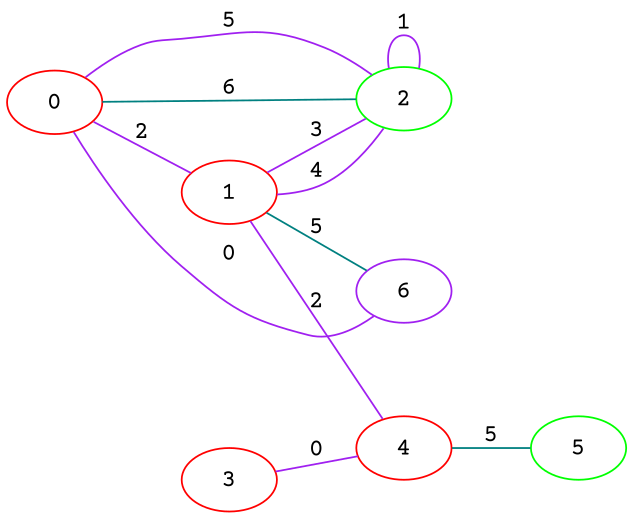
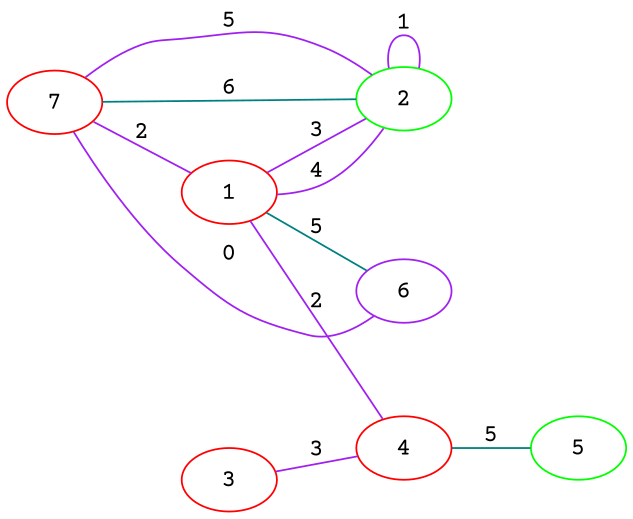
(55, 102) -> (55, 102)
(317, 449) -> (317, 449)
